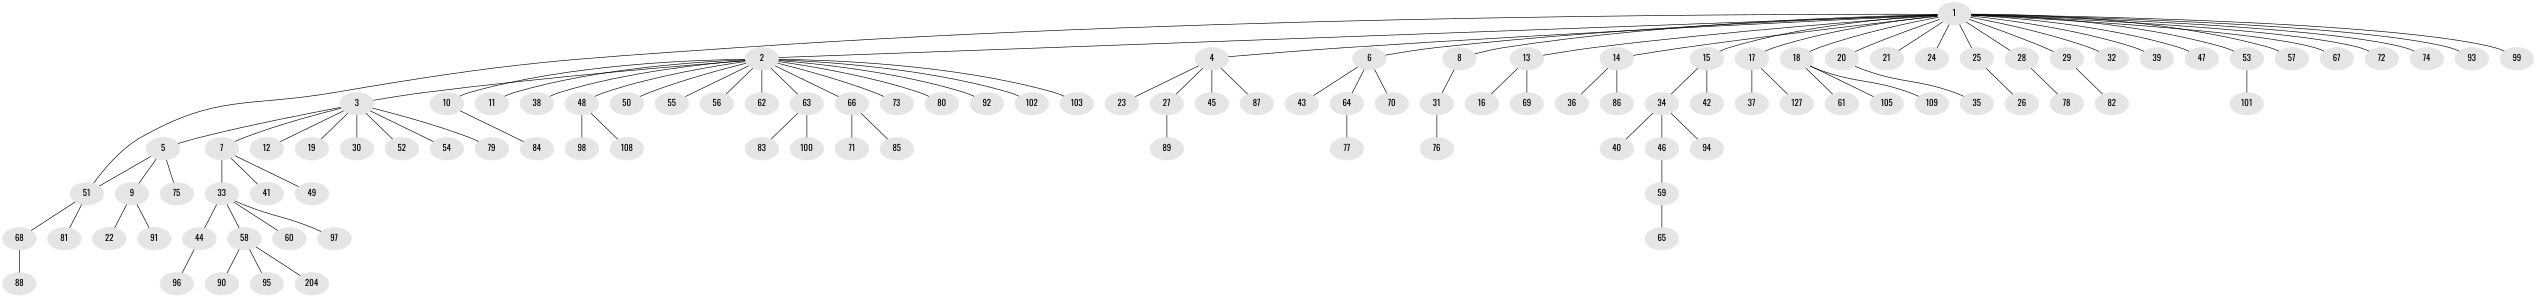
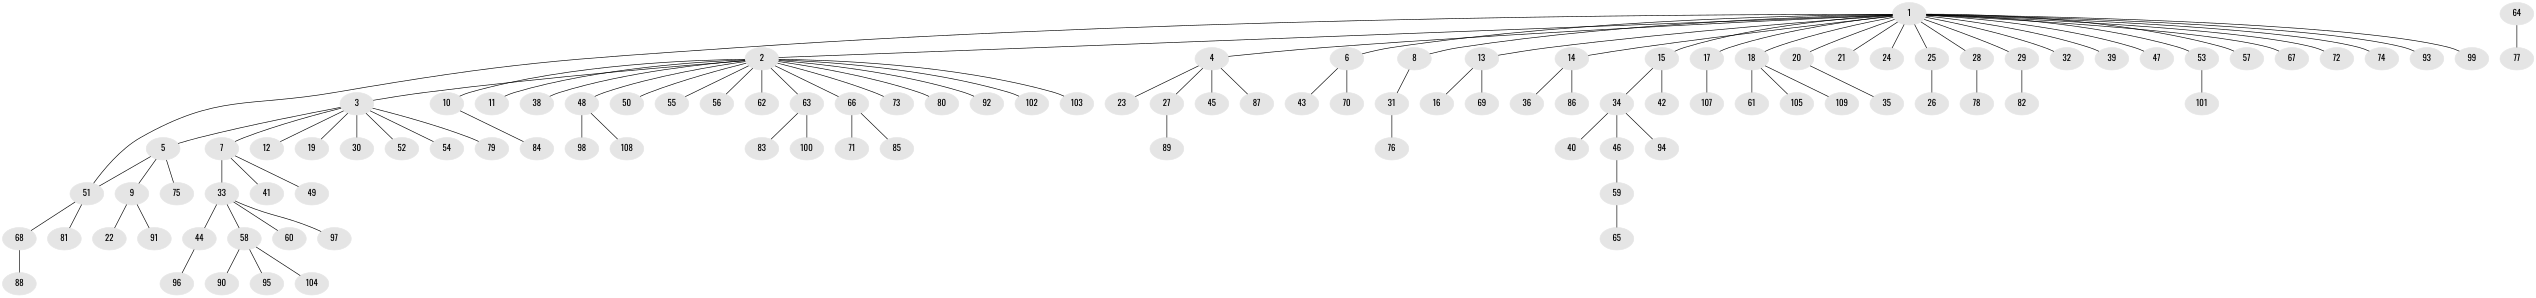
(1358, 81) -> none
(1752, 104) -> none
(1797, 104) -> (1707, 104)
(312, 284) -> (312, 284)
